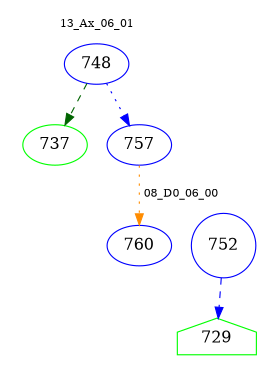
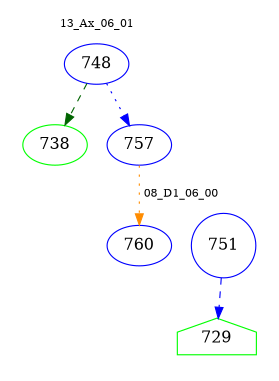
(55, 145) -> (55, 145)
(181, 194) -> (181, 194)
(224, 246) -> (224, 246)
